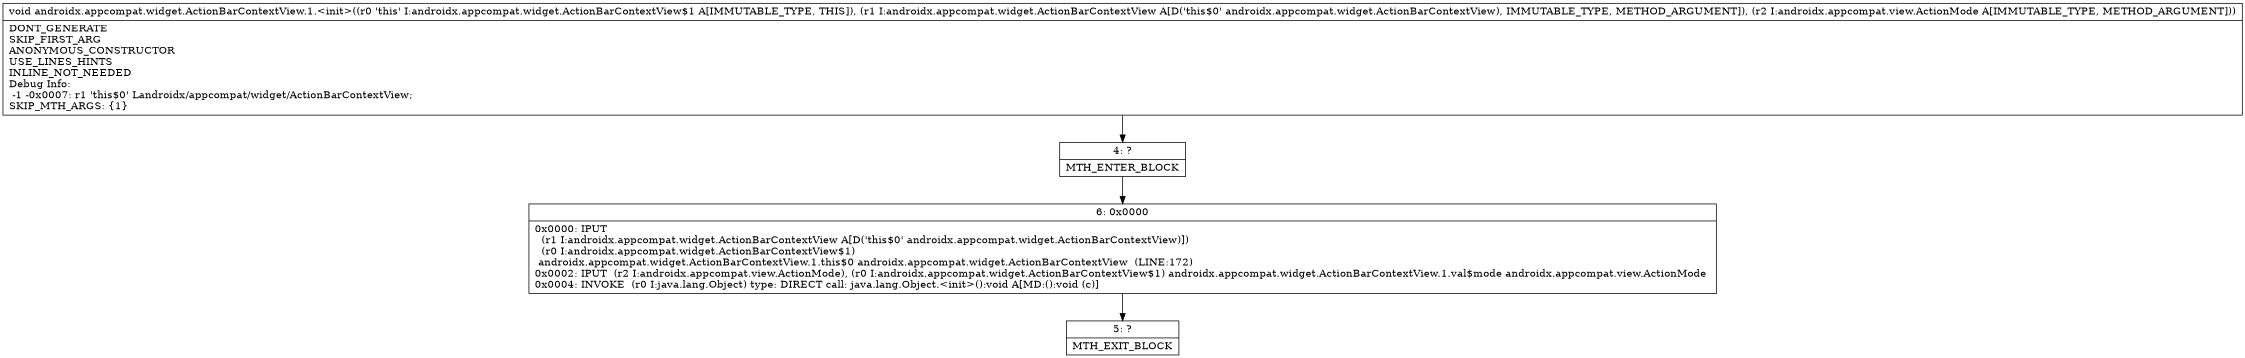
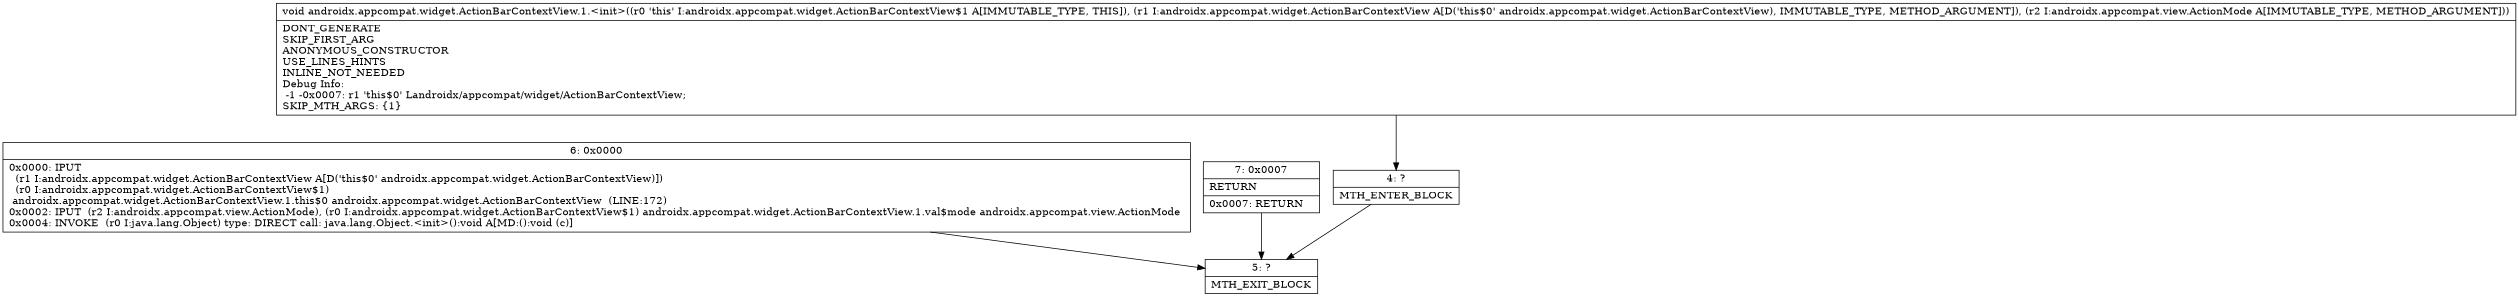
(1123, 186) -> (1332, 230)
none -> (1261, 187)
